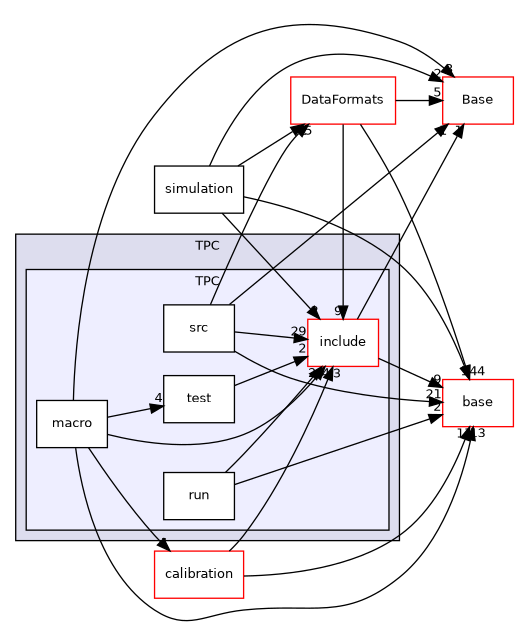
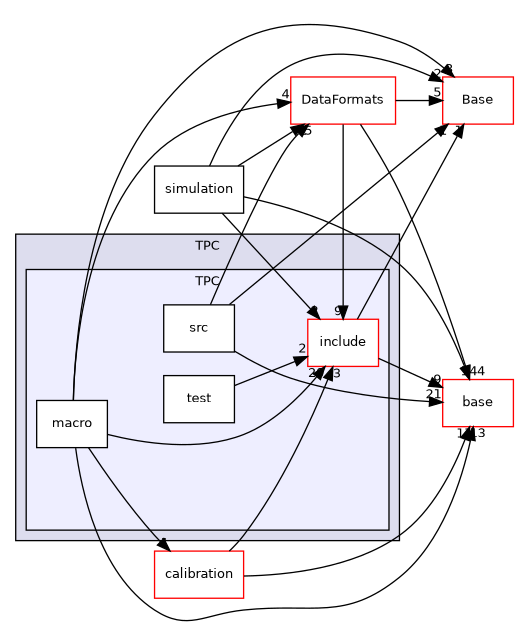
(265, 335) -> none
(129, 413) -> (117, 207)
(199, 496) -> none
